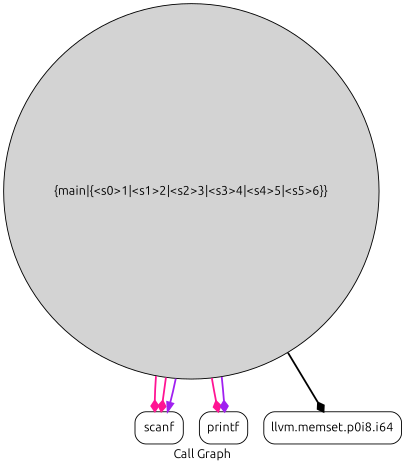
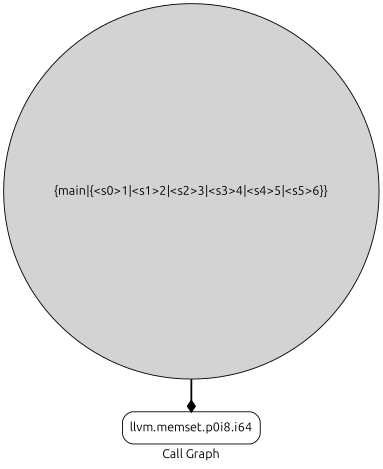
(159, 428) -> none
(224, 428) -> none
